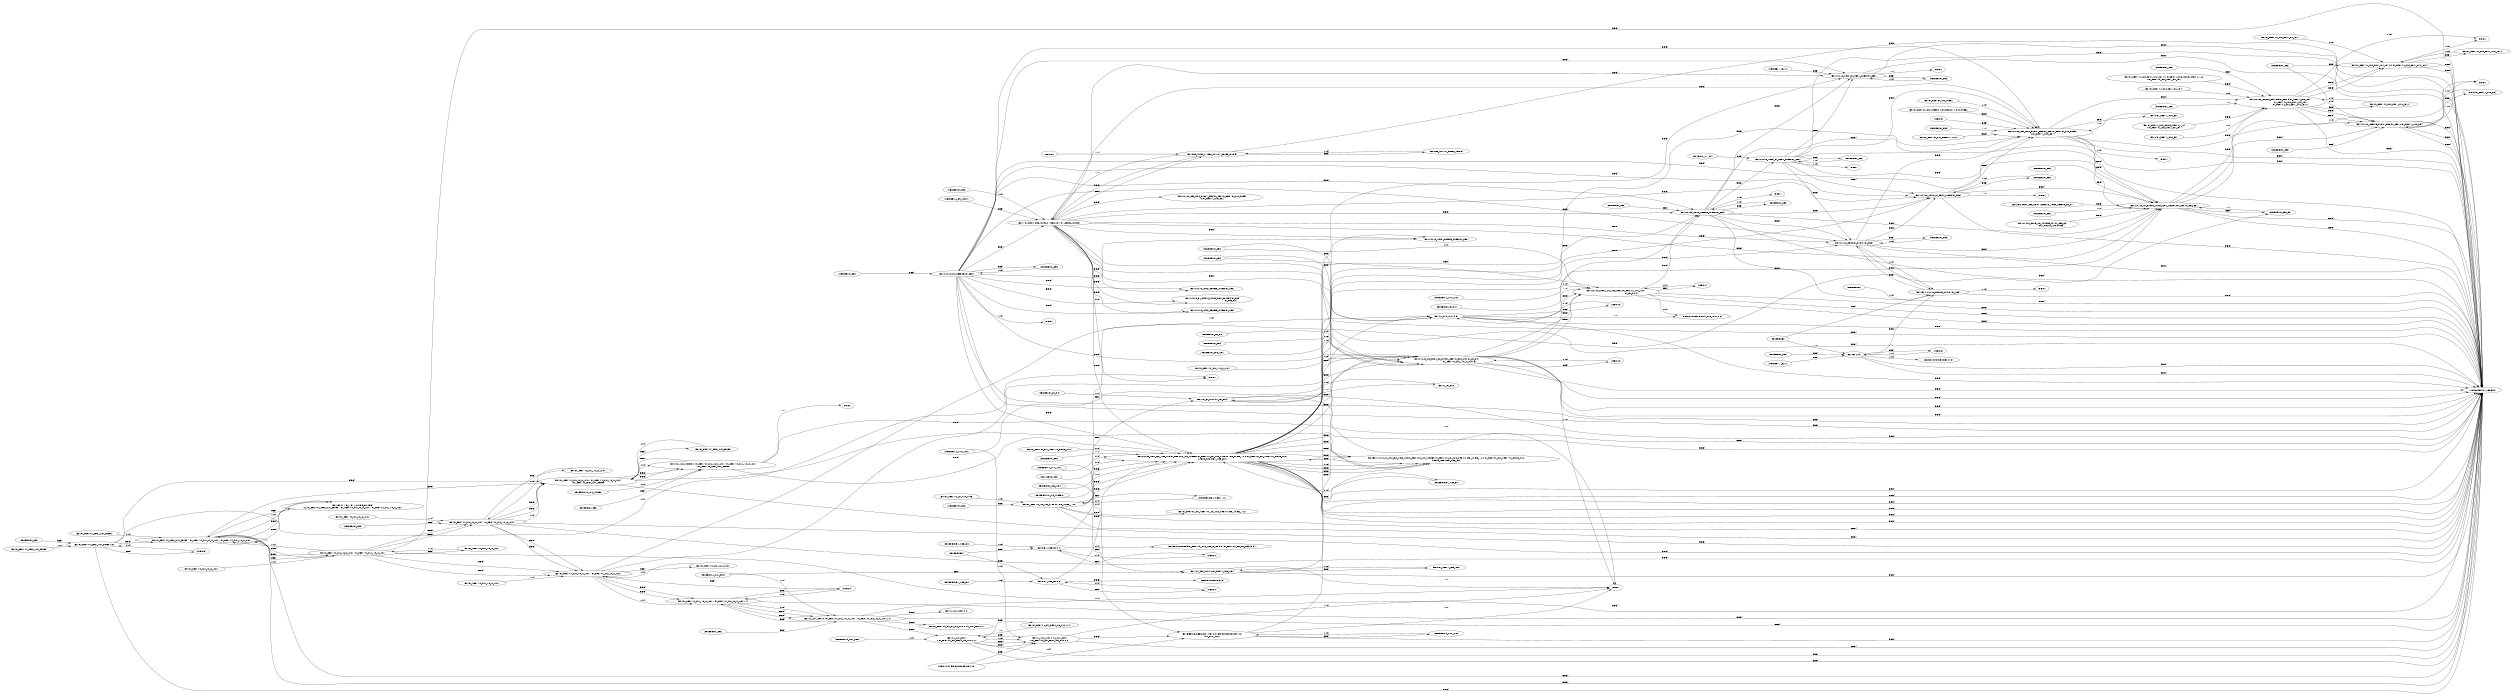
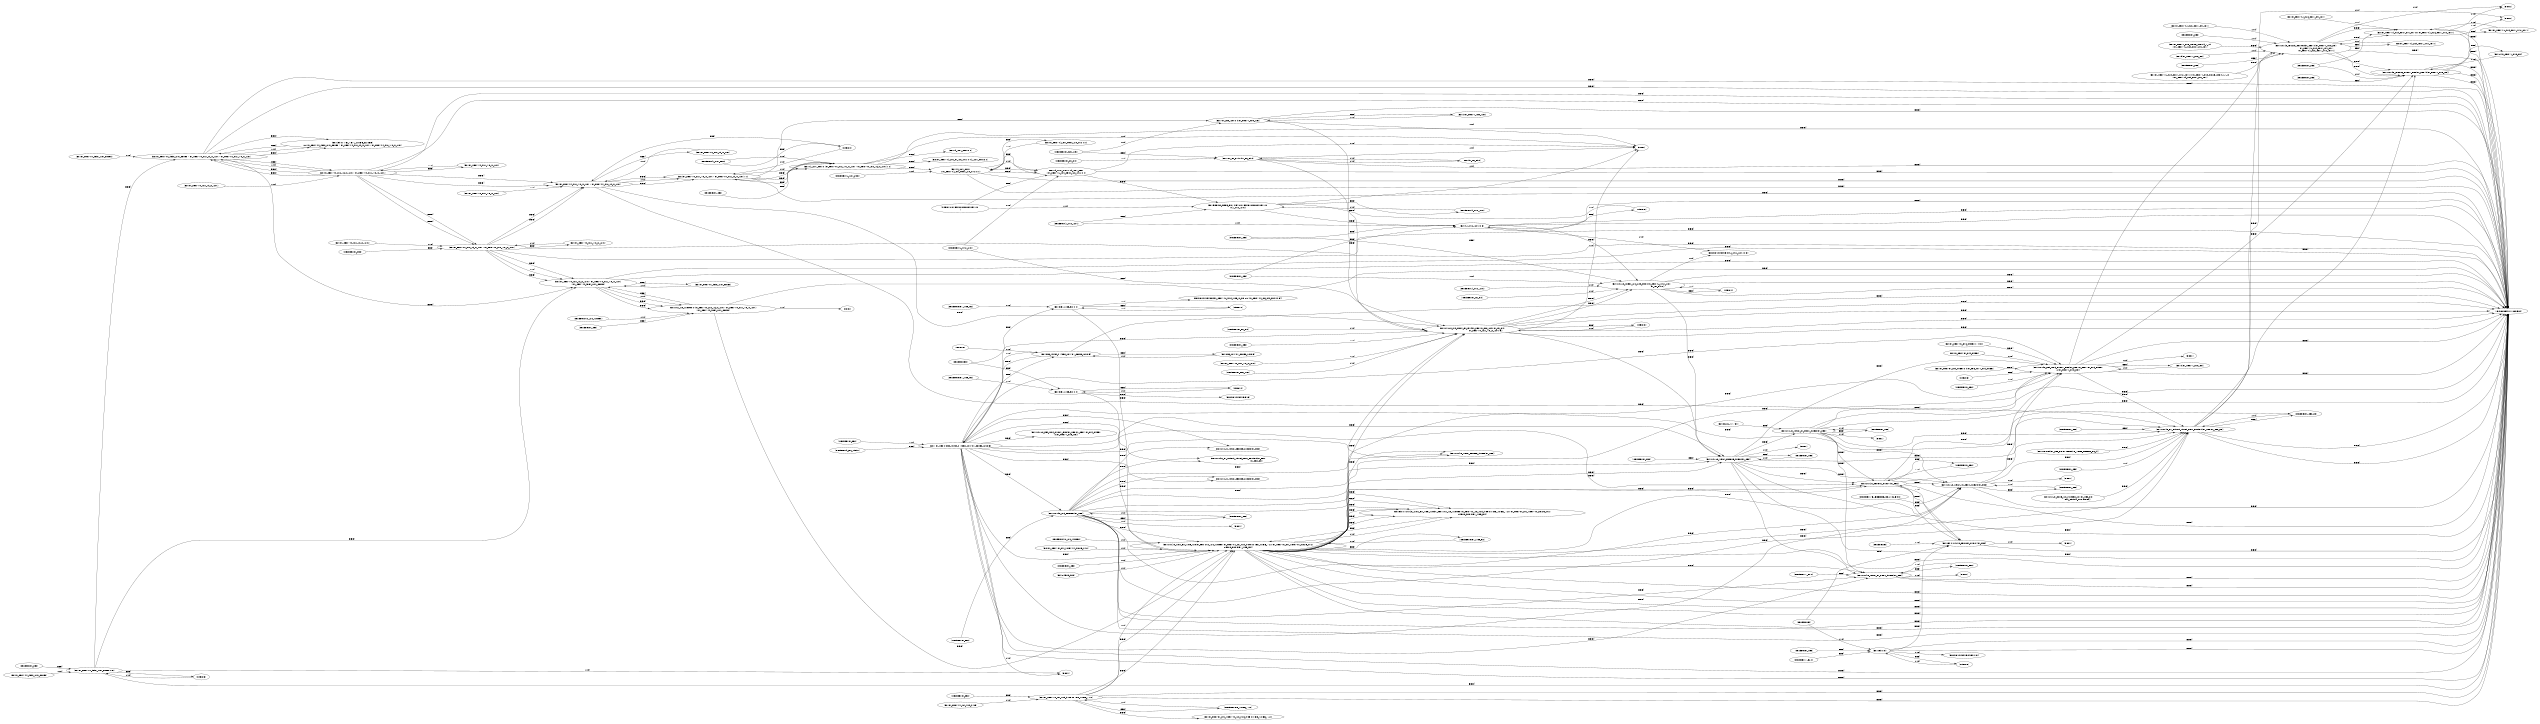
(1002, 249) -> (1012, 479)
none -> (1880, 497)
